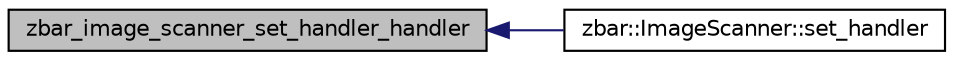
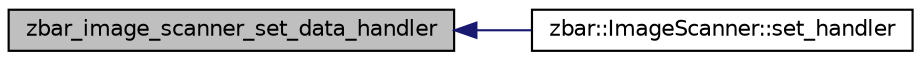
(248, 30) -> (231, 30)
